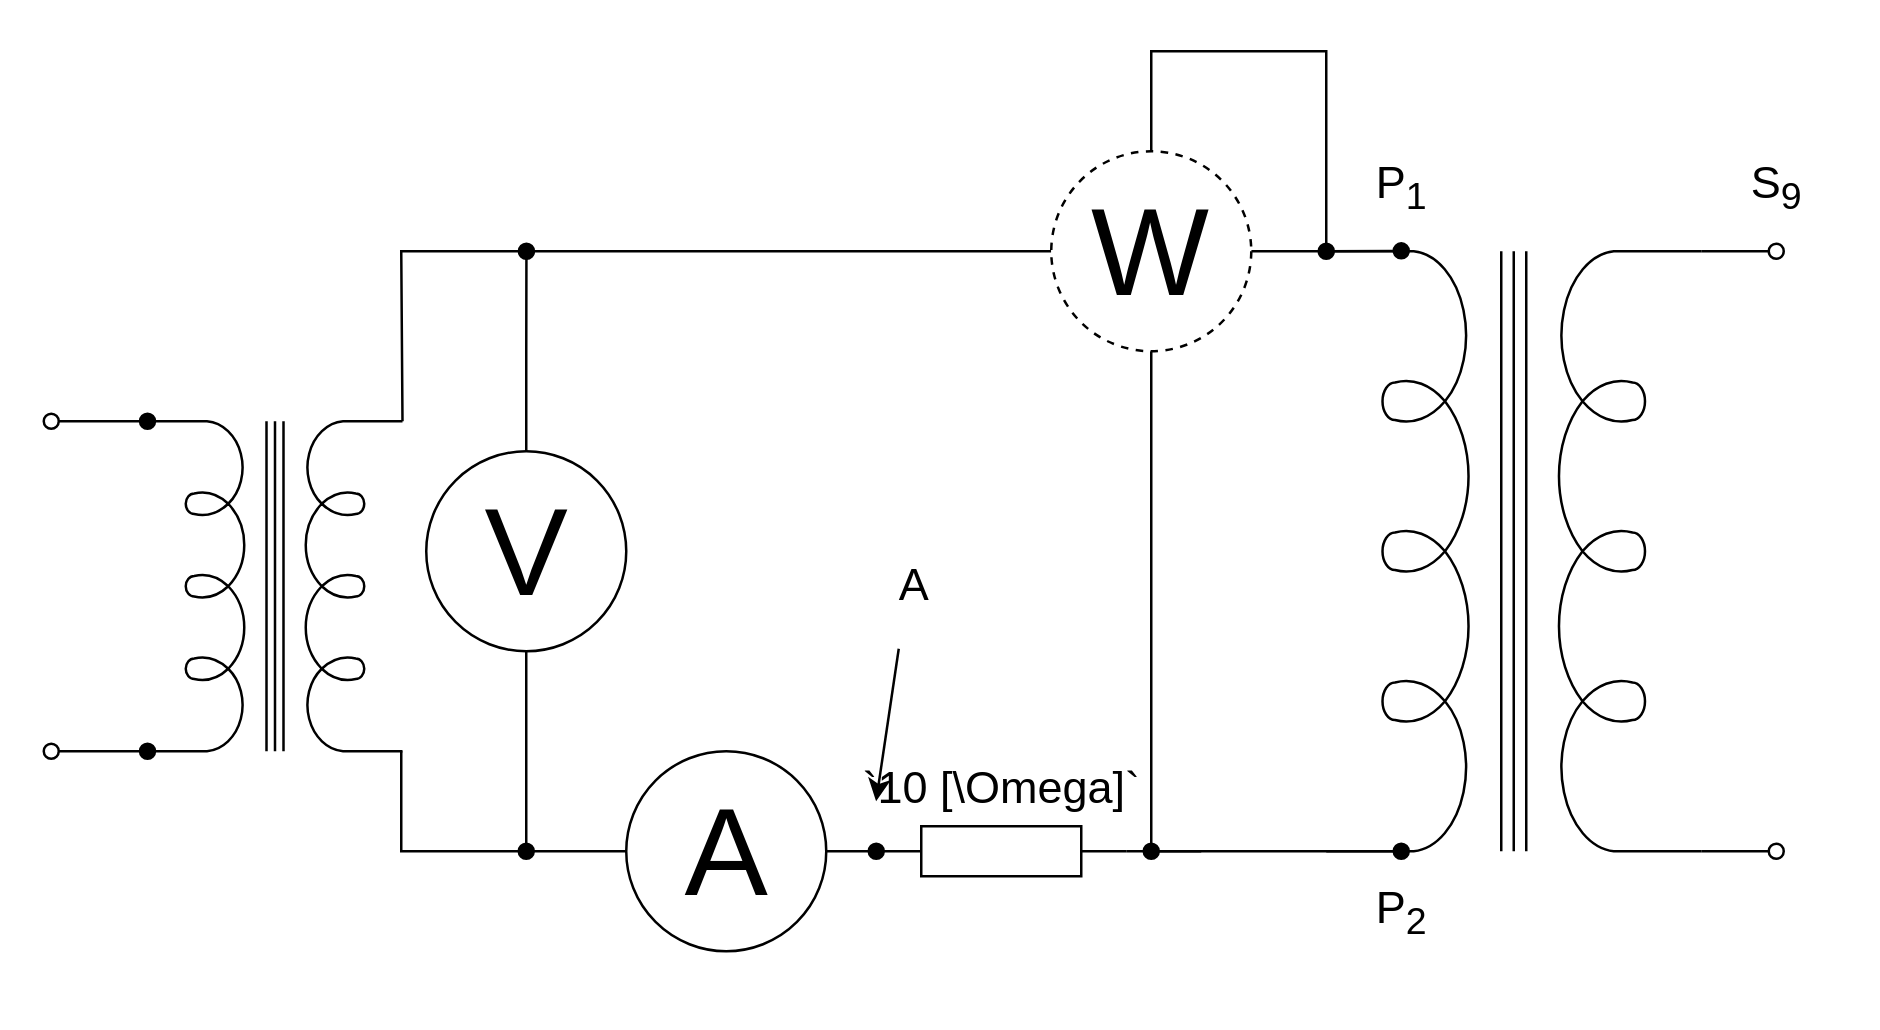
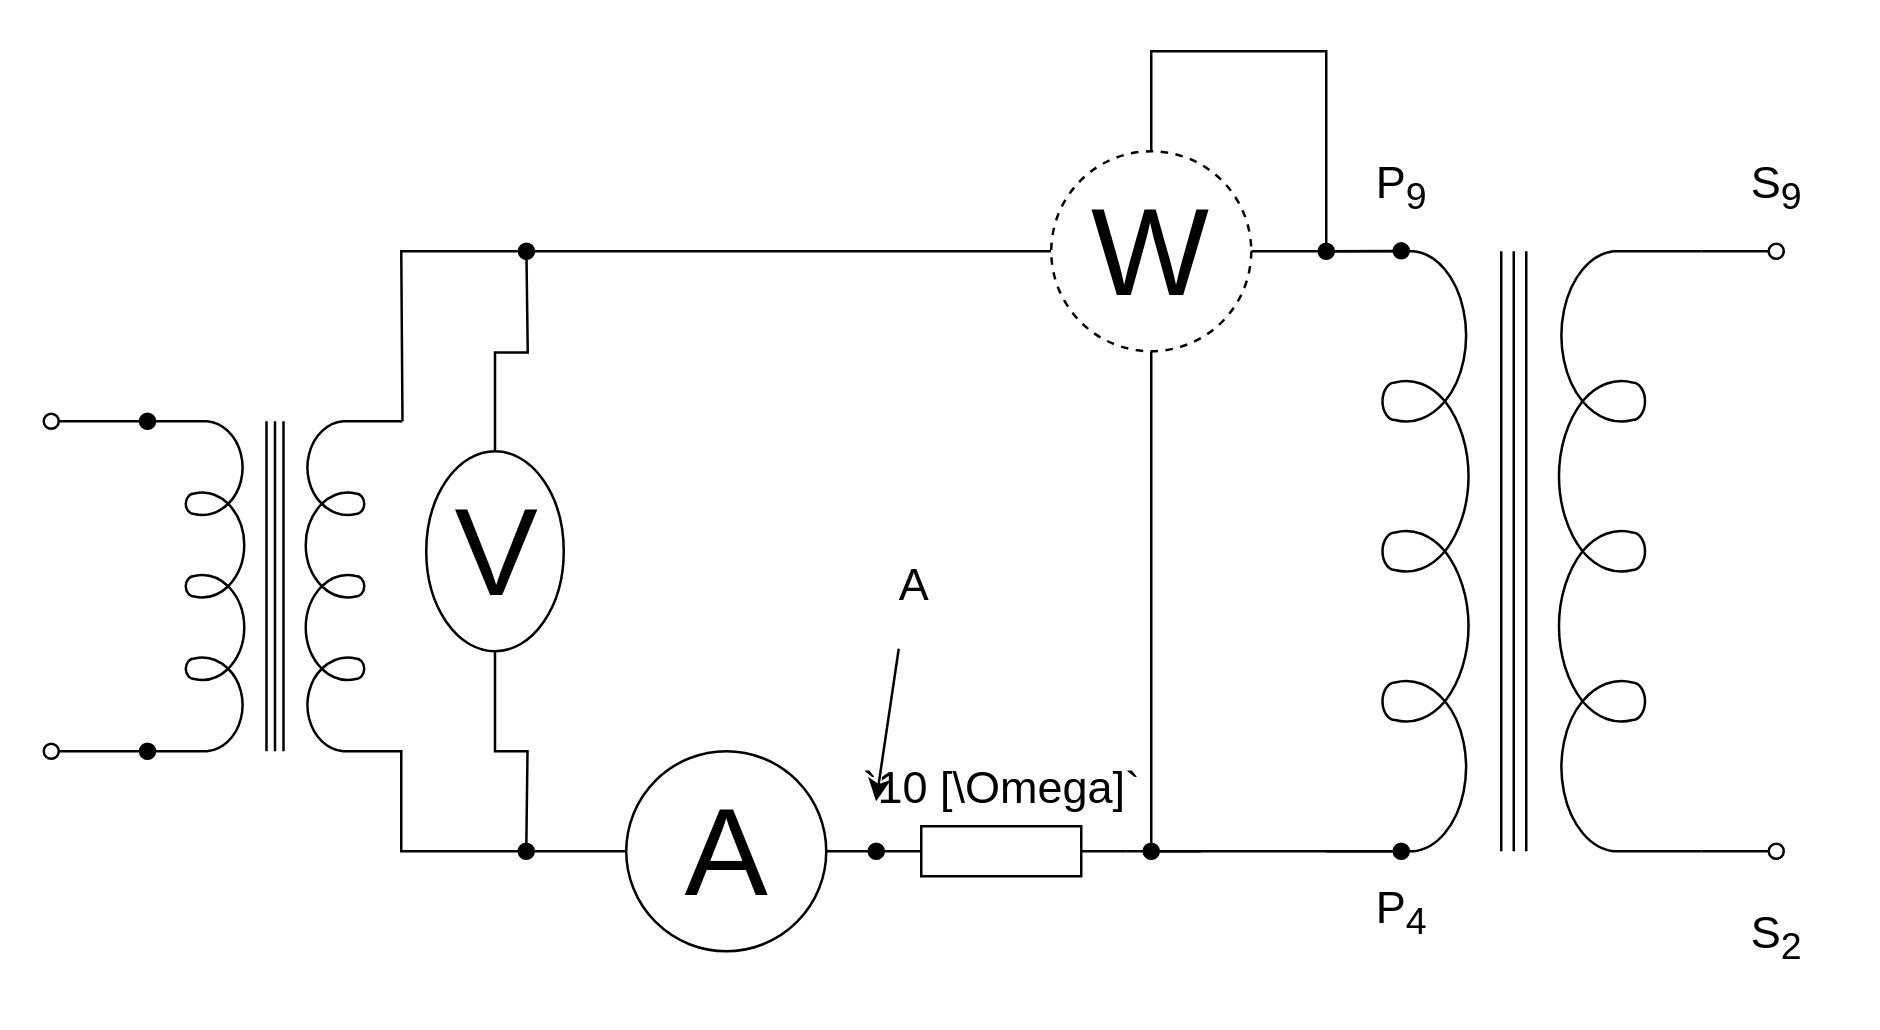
(1403, 189) -> (1403, 189)
(526, 551) -> (495, 551)
(1403, 914) -> (1403, 914)
none -> (1776, 939)
